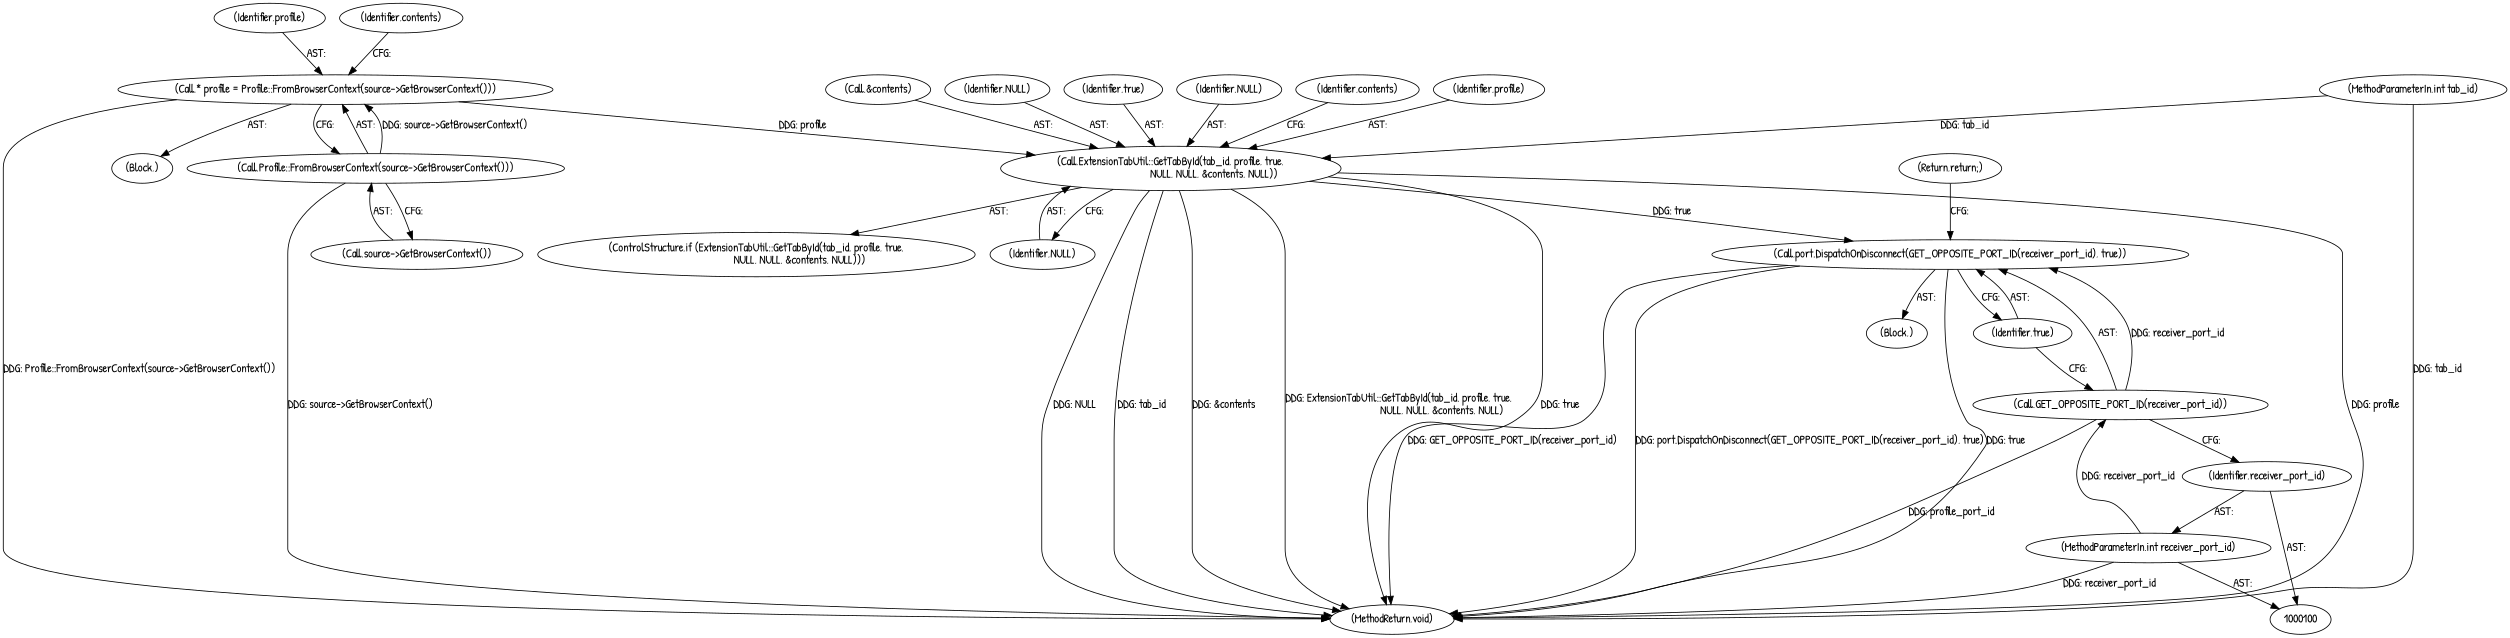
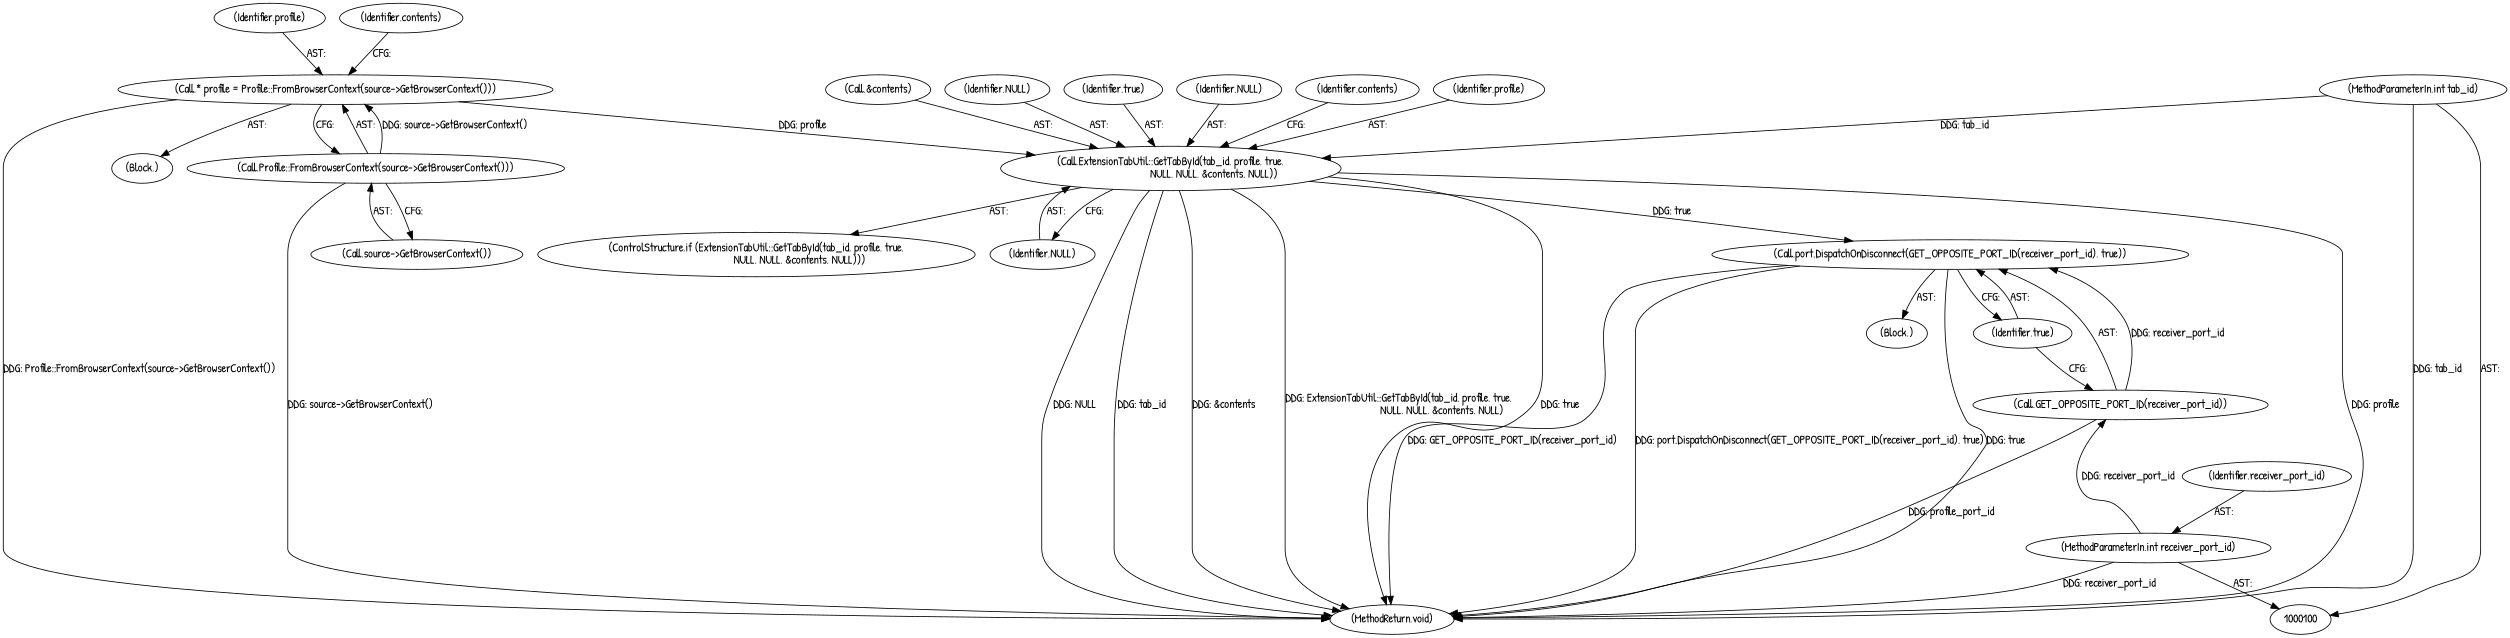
(1950, 168) -> none
(2191, 439) -> none
(2283, 544) -> (2481, 401)
